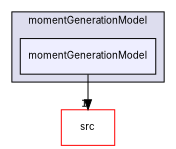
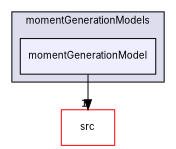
(88, 21) -> (88, 21)
